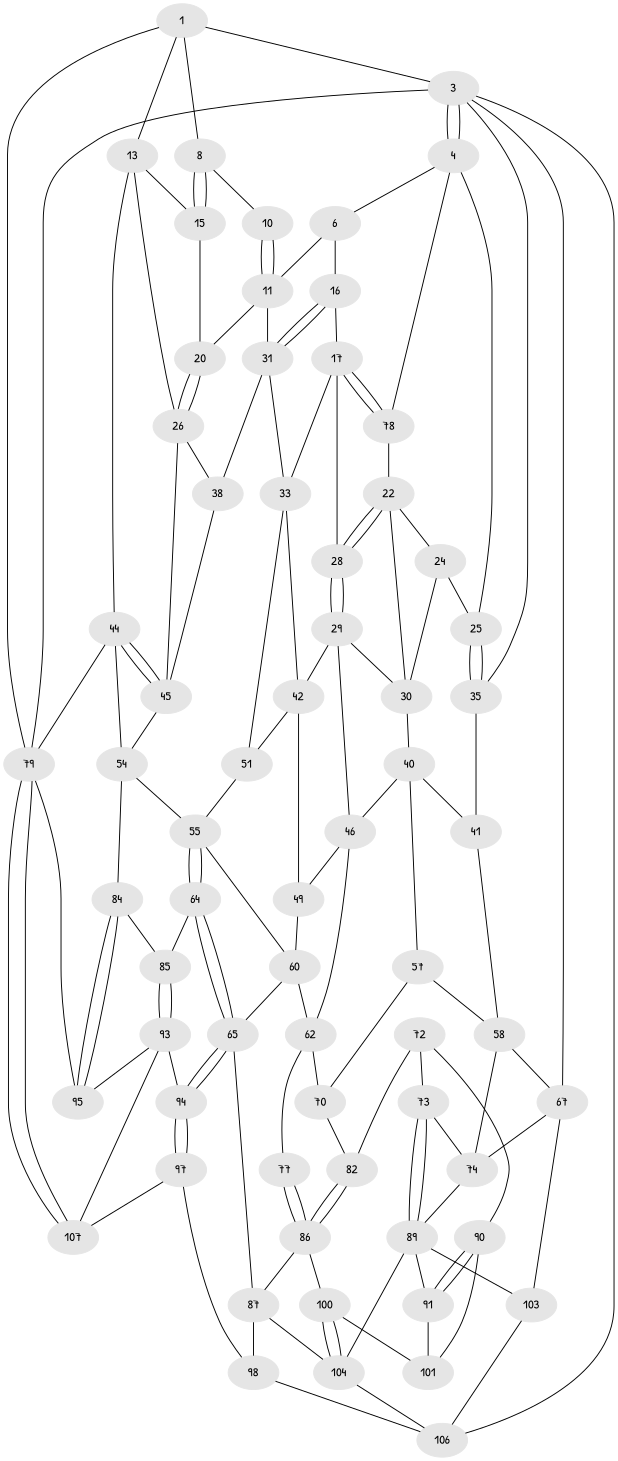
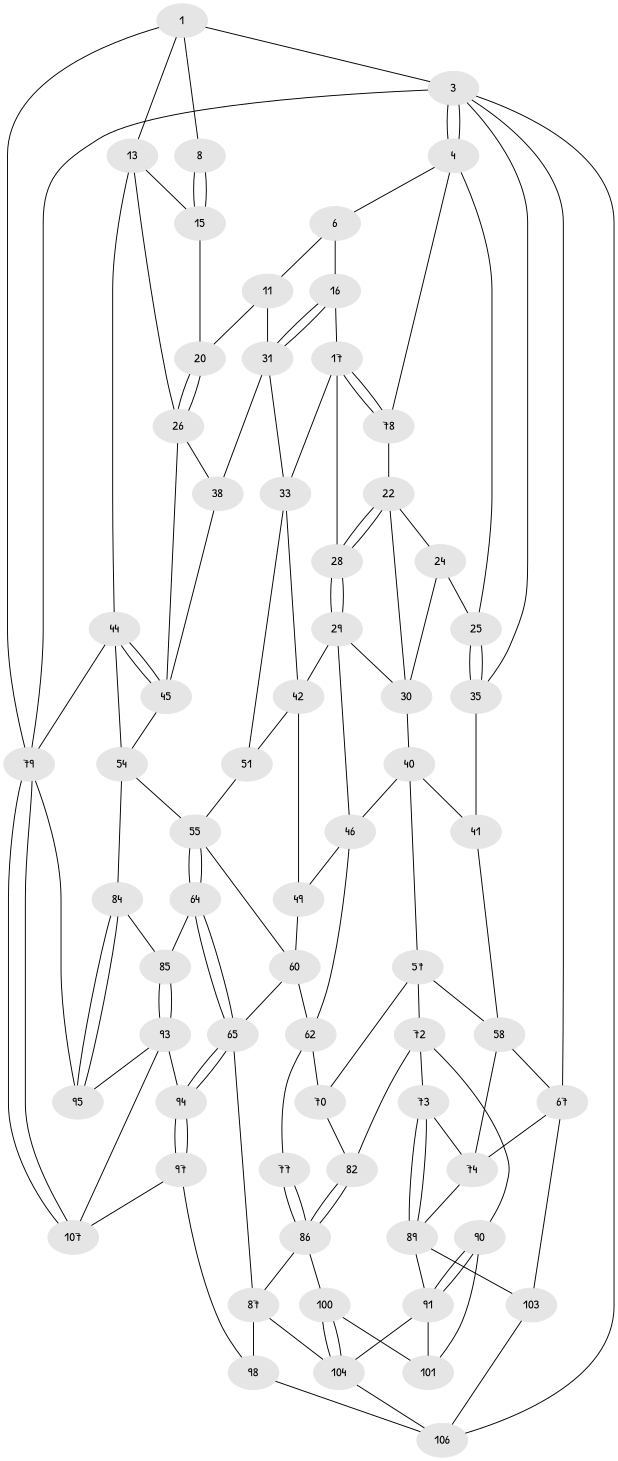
(268, 223) -> none
none -> (419, 1001)
(376, 1305) -> (386, 1337)
